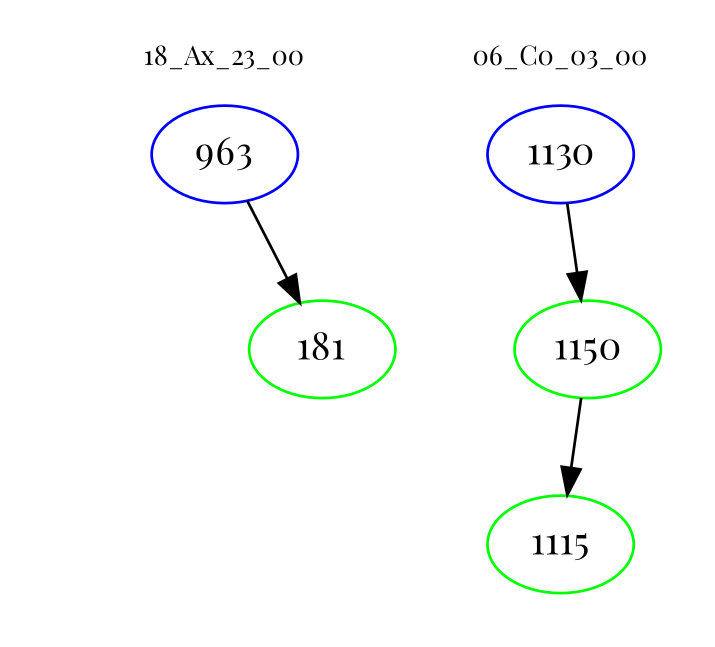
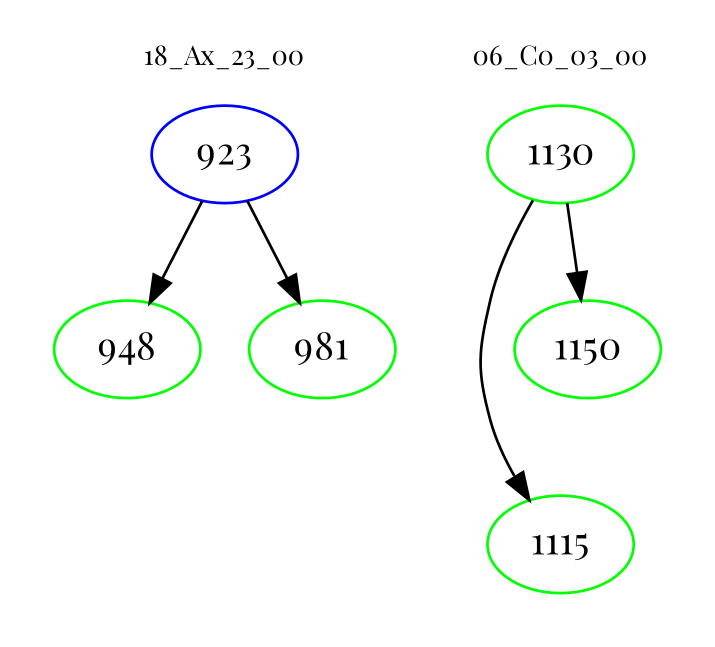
(225, 154) -> (225, 154)
(561, 154) -> (561, 154)
none -> (127, 349)
(322, 349) -> (322, 349)
(576, 433) -> (483, 336)
